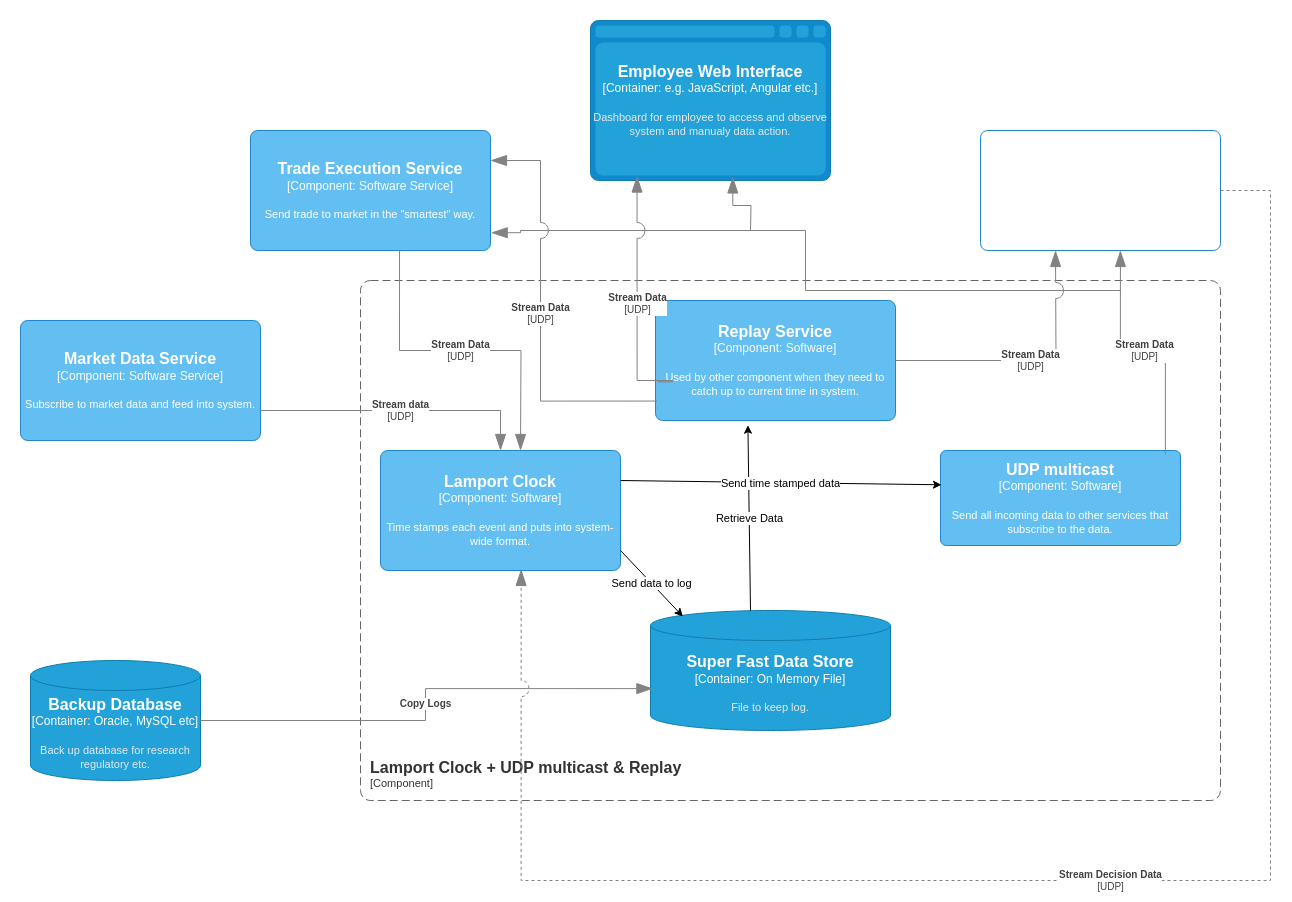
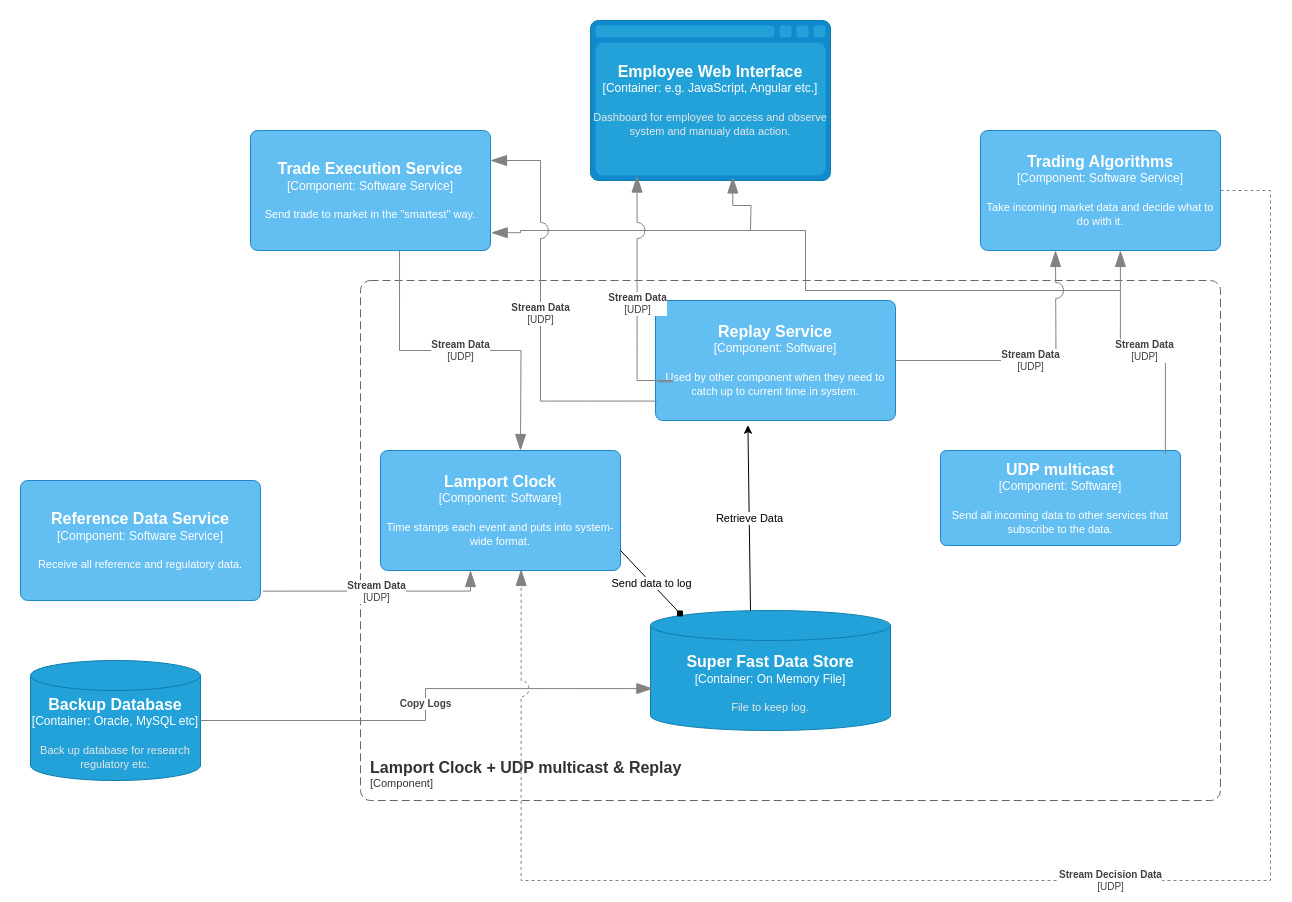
(1101, 191) -> (1101, 191)
(141, 381) -> none
(317, 411) -> none
(778, 483) -> none
none -> (141, 541)
none -> (374, 591)
(677, 610) -> (677, 610)
